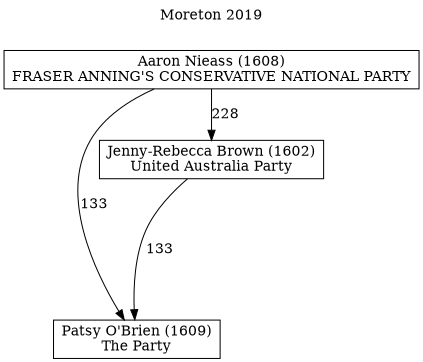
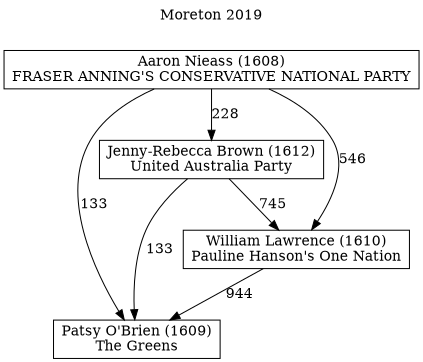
(212, 160) -> (212, 160)
none -> (296, 249)
(137, 339) -> (137, 339)
